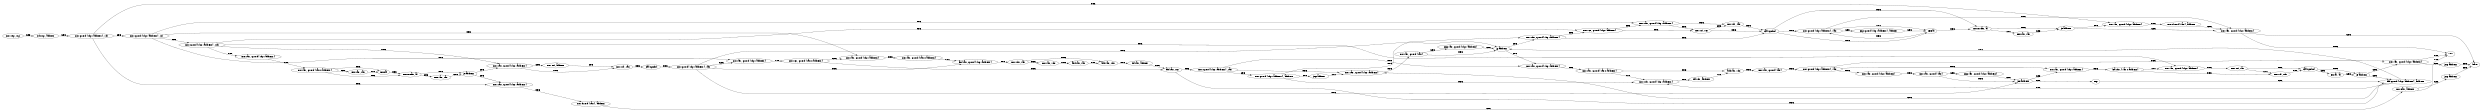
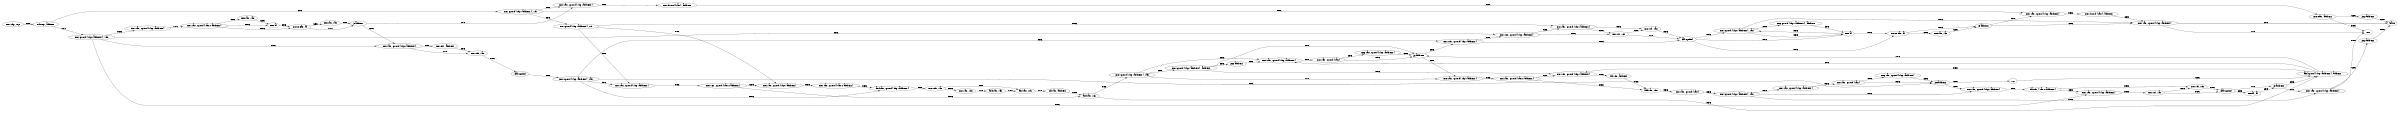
(173, 40) -> (68, 30)
